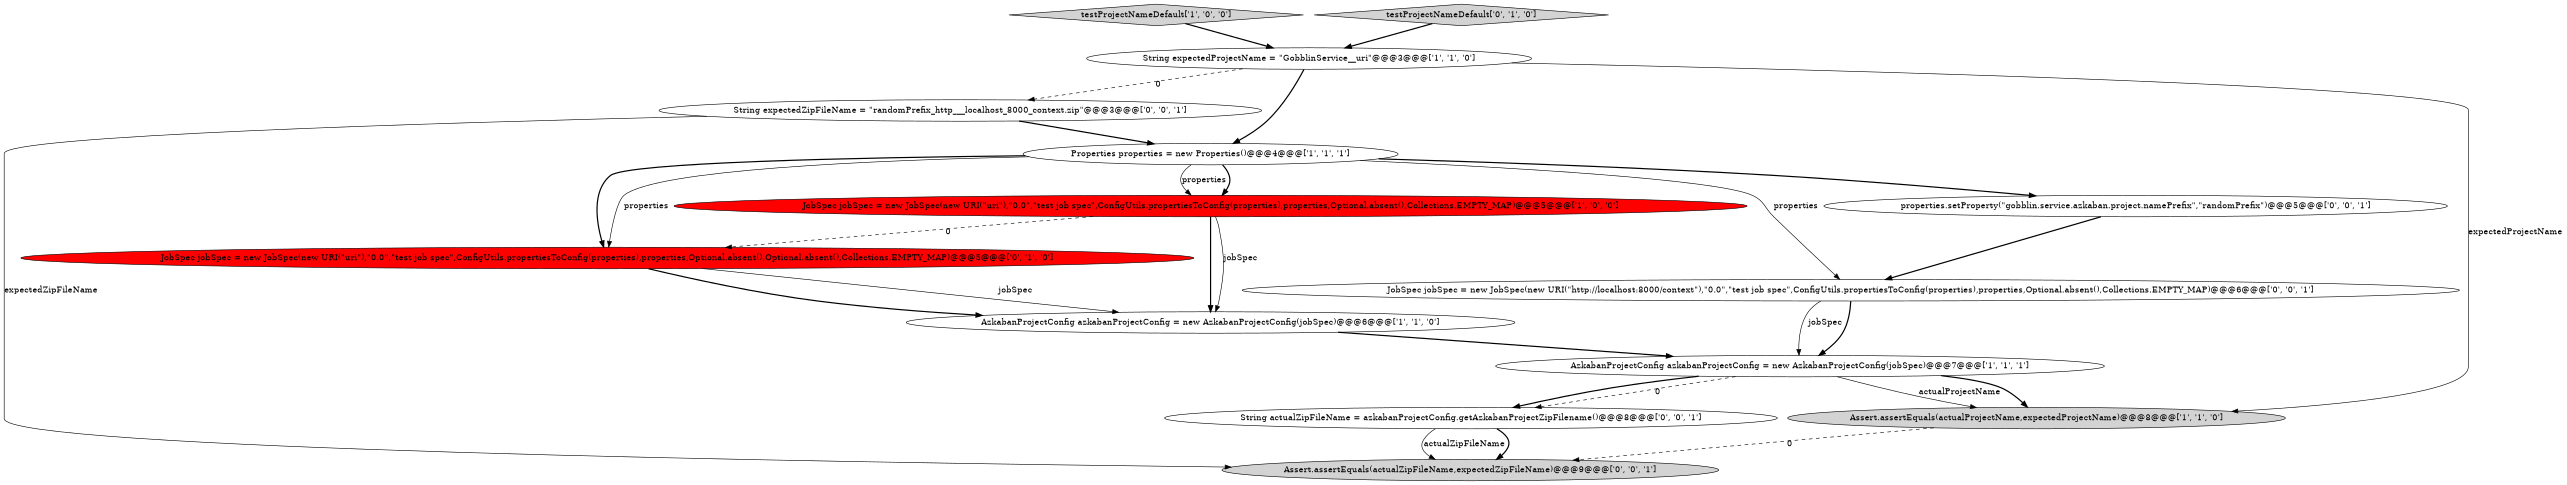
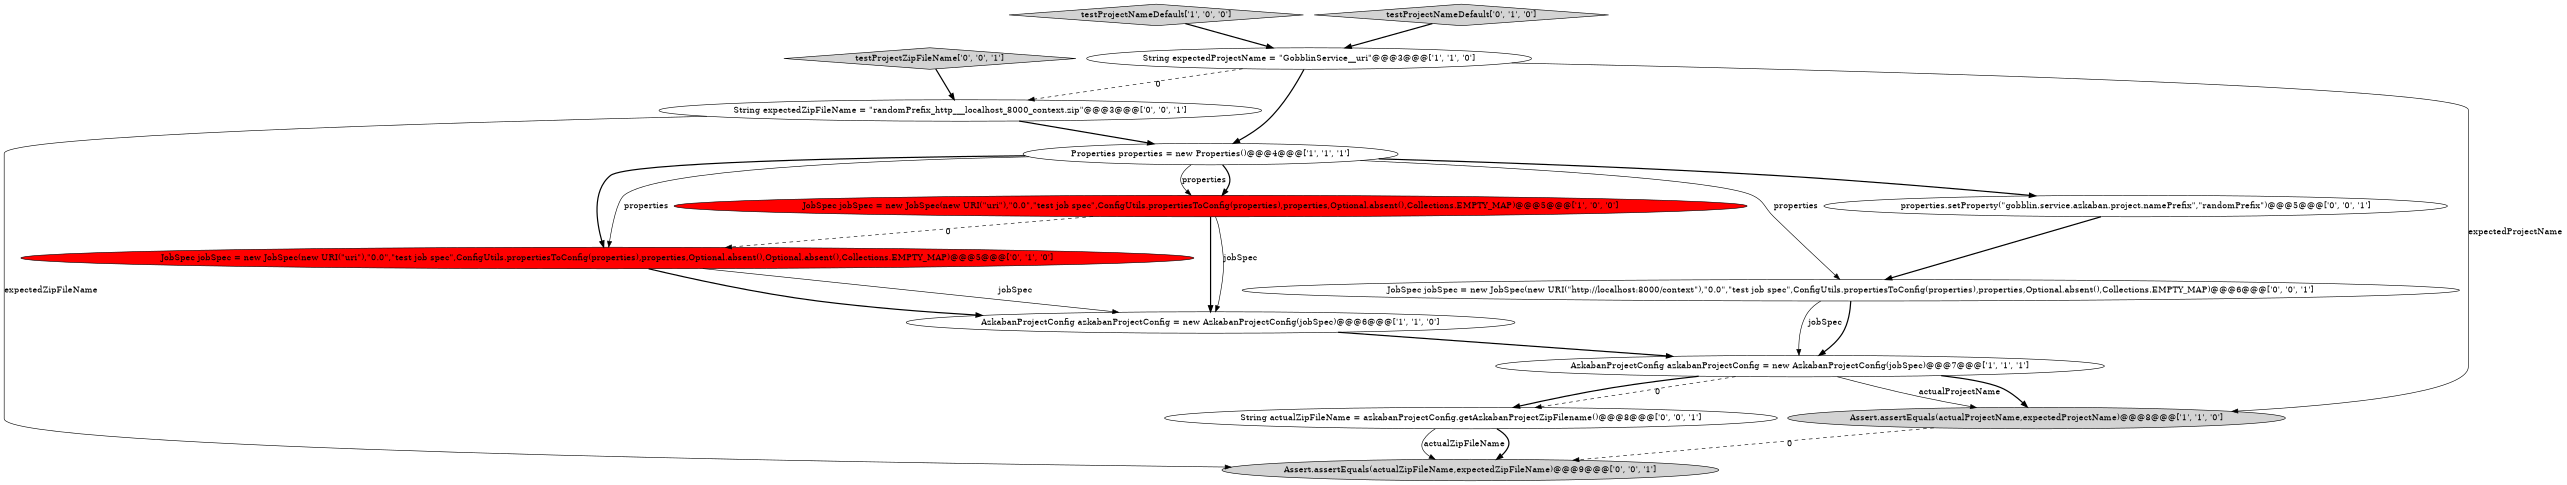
none -> (930, 59)
